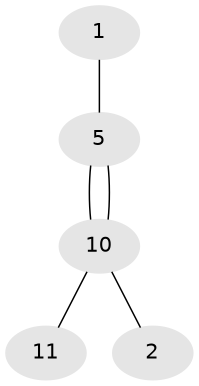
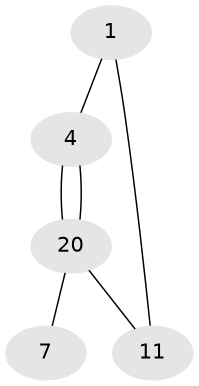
(99, 139) -> (71, 139)
none -> (135, 192)
(99, 246) -> (71, 246)
(153, 353) -> (46, 353)
